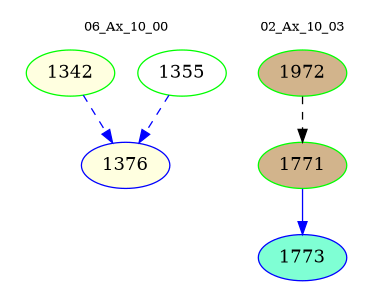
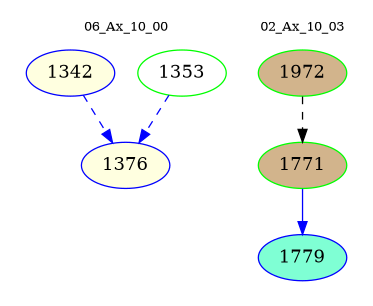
(71, 73) -> (71, 73)
(182, 73) -> (182, 73)
(303, 258) -> (303, 258)
